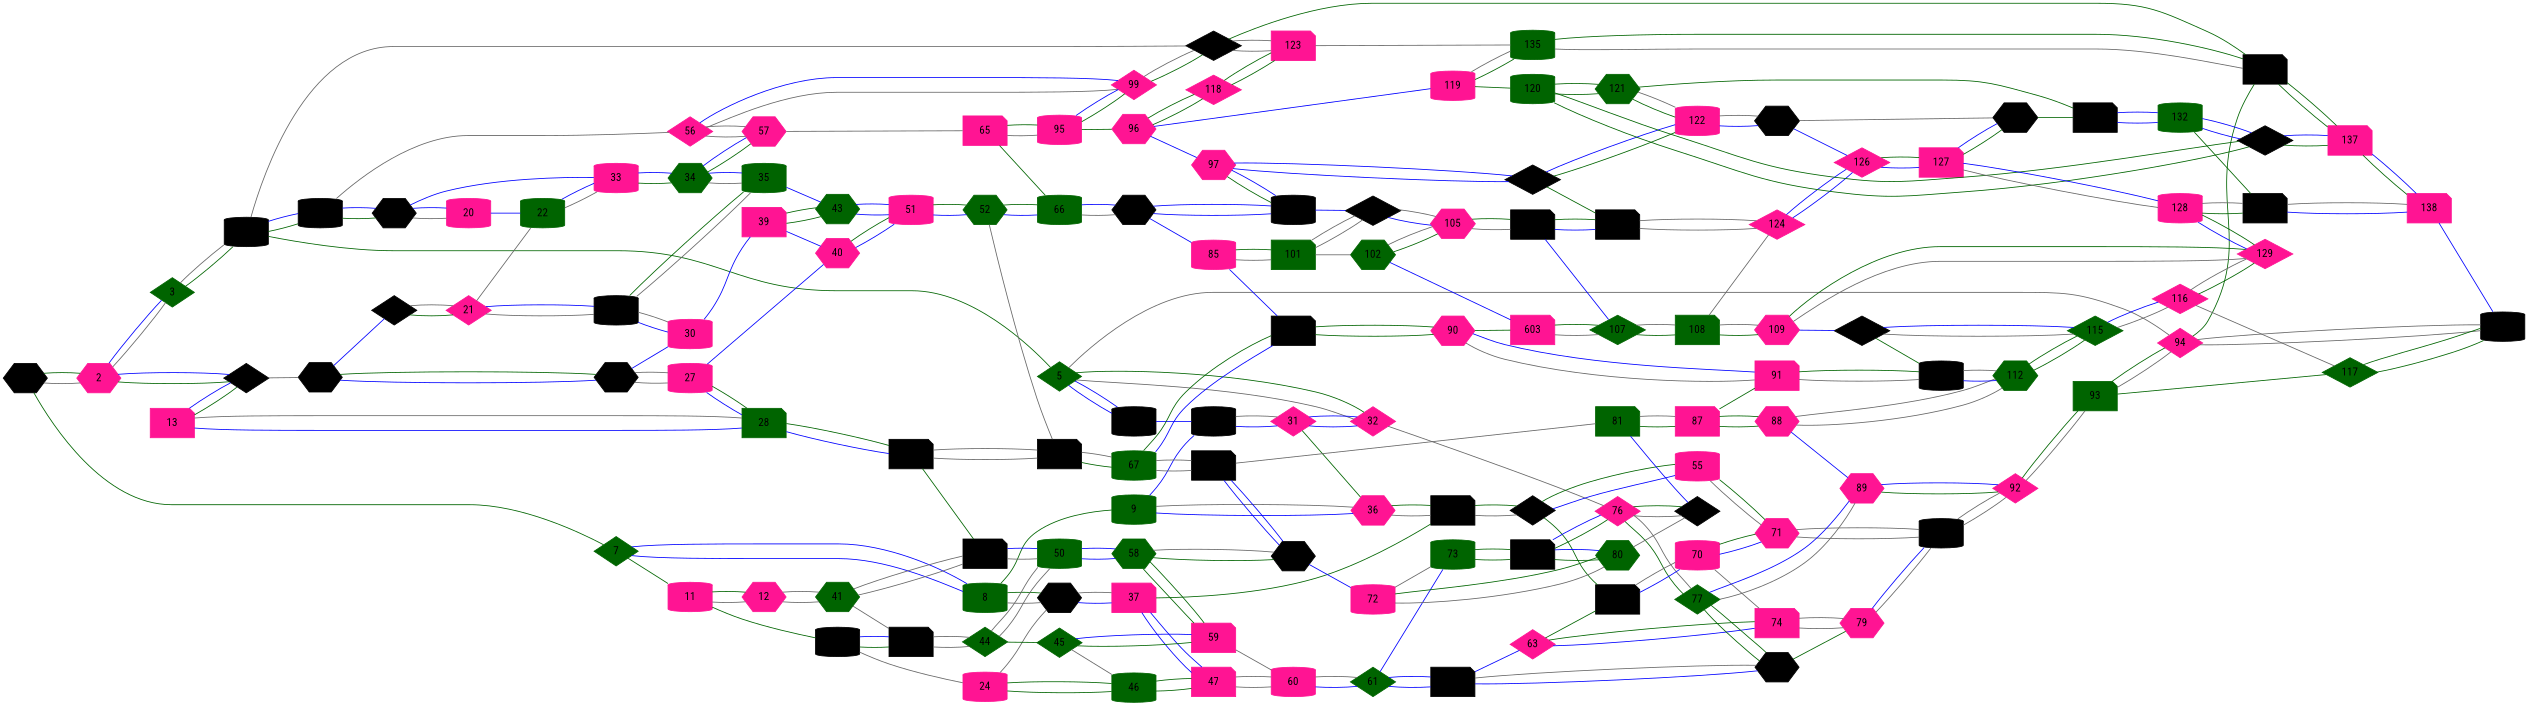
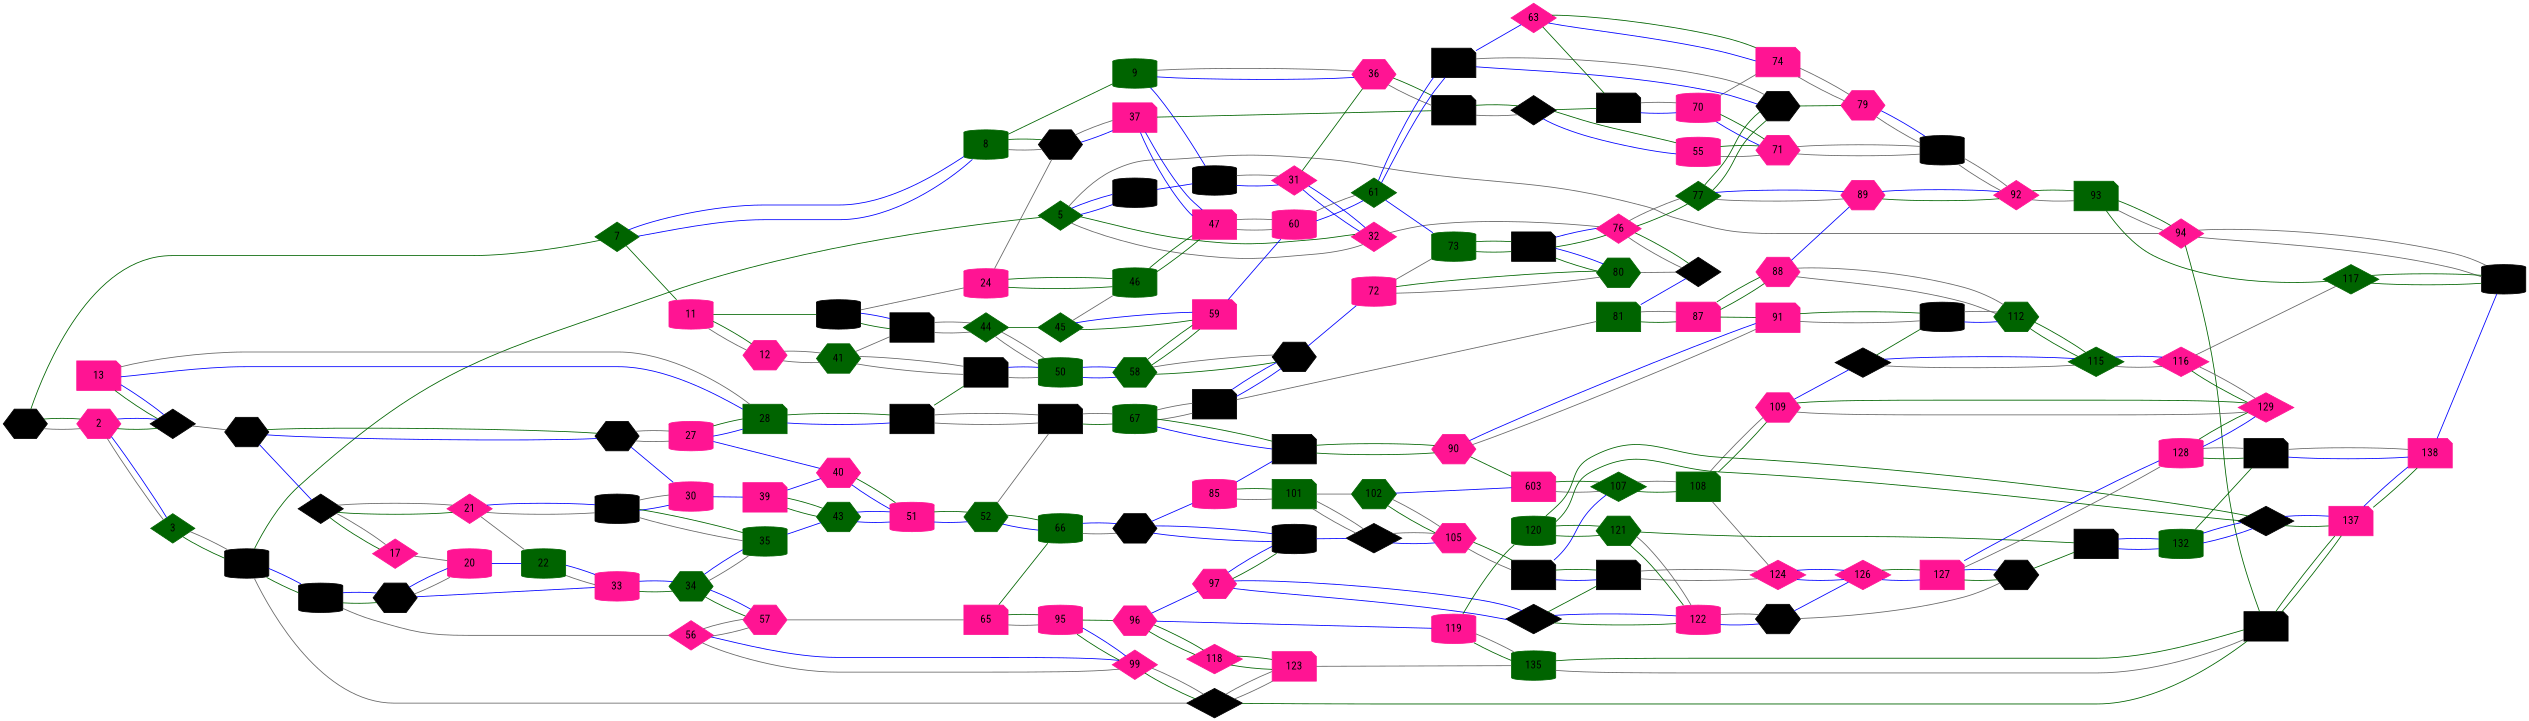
none -> (395, 554)
(1254, 660) -> (1255, 269)
